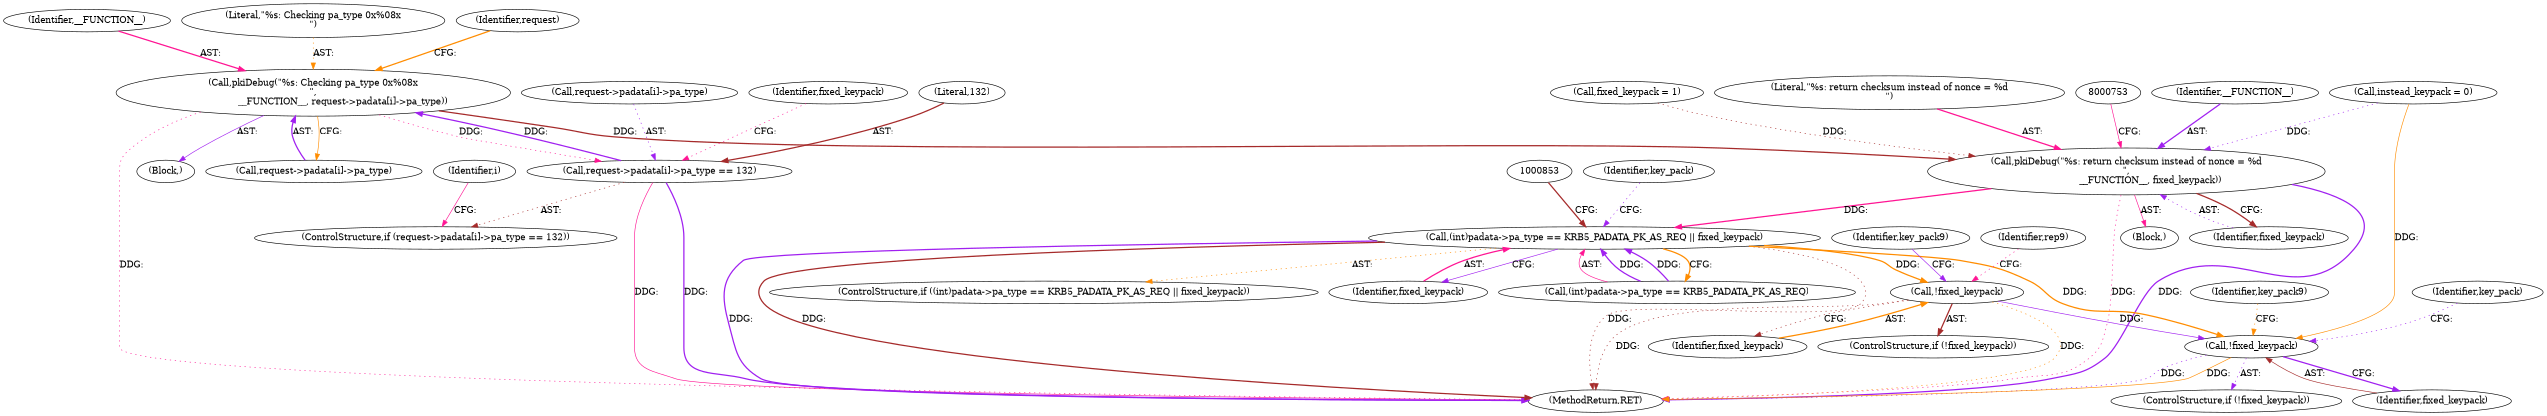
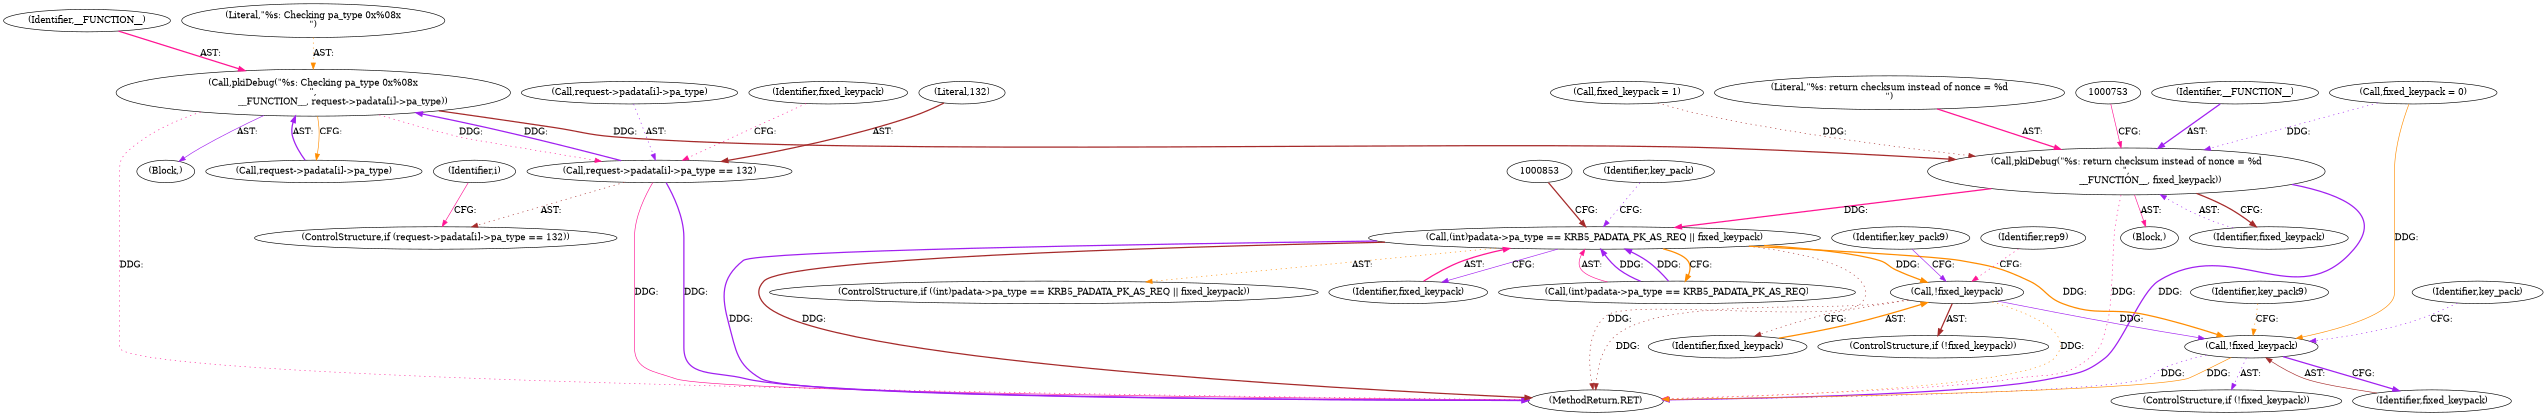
(518, 21) -> none
(2108, 93) -> (2108, 93)
(2413, 93) -> (2413, 93)
